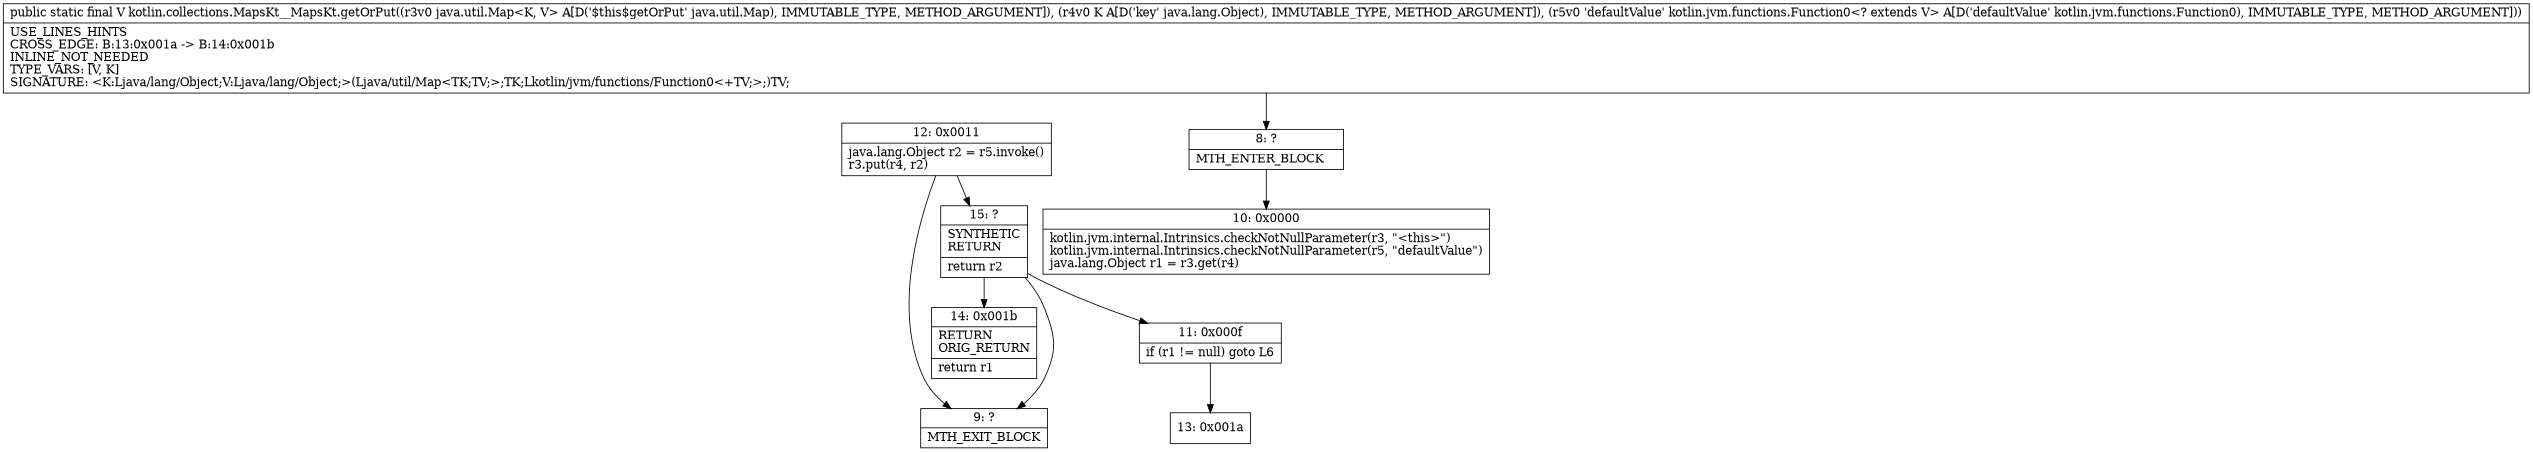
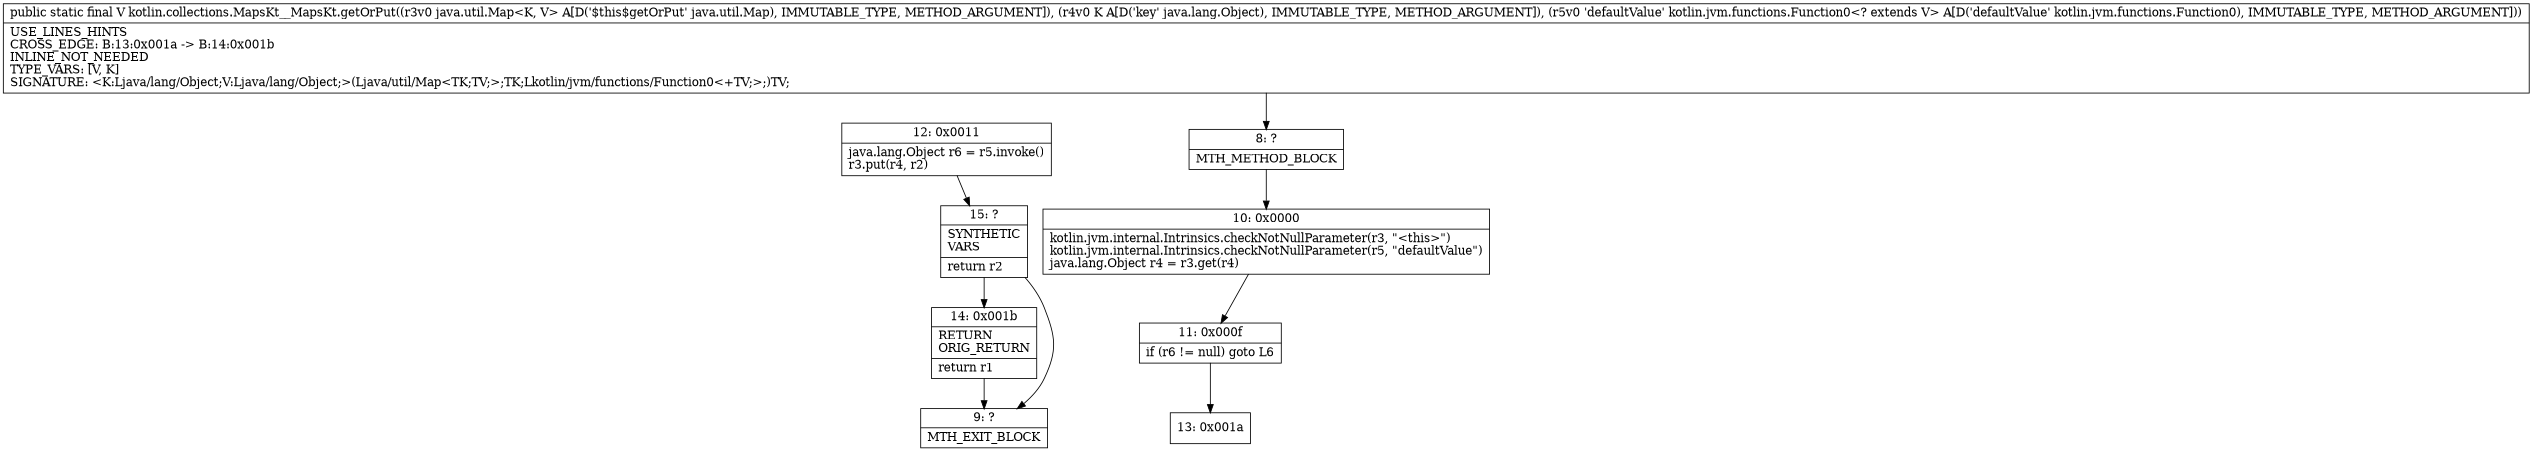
(947, 153) -> (947, 153)
(1260, 159) -> (1266, 159)
(975, 247) -> (964, 247)
(1144, 264) -> (1144, 264)
(910, 293) -> (984, 389)
(1083, 299) -> (1237, 295)
(1210, 353) -> (1210, 353)
